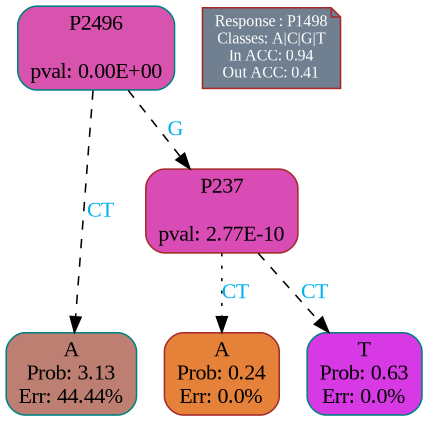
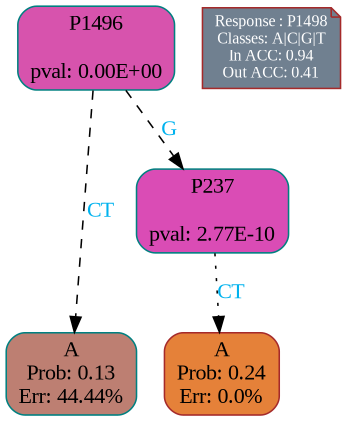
(96, 48) -> (96, 48)
(222, 211) -> (213, 211)
(71, 374) -> (71, 374)
(365, 374) -> none
